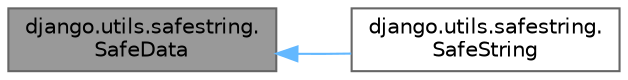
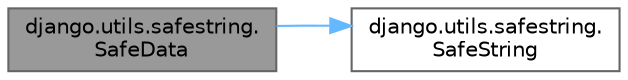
(325, 54) -> (303, 26)
